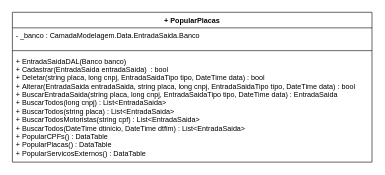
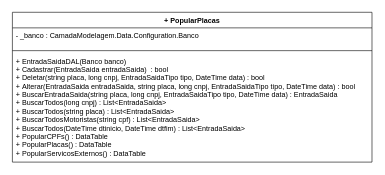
(108, 36) -> (109, 36)
